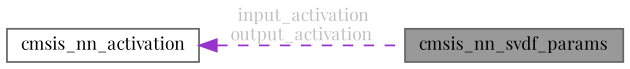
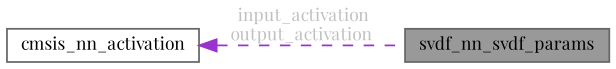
(514, 45) -> (507, 45)
